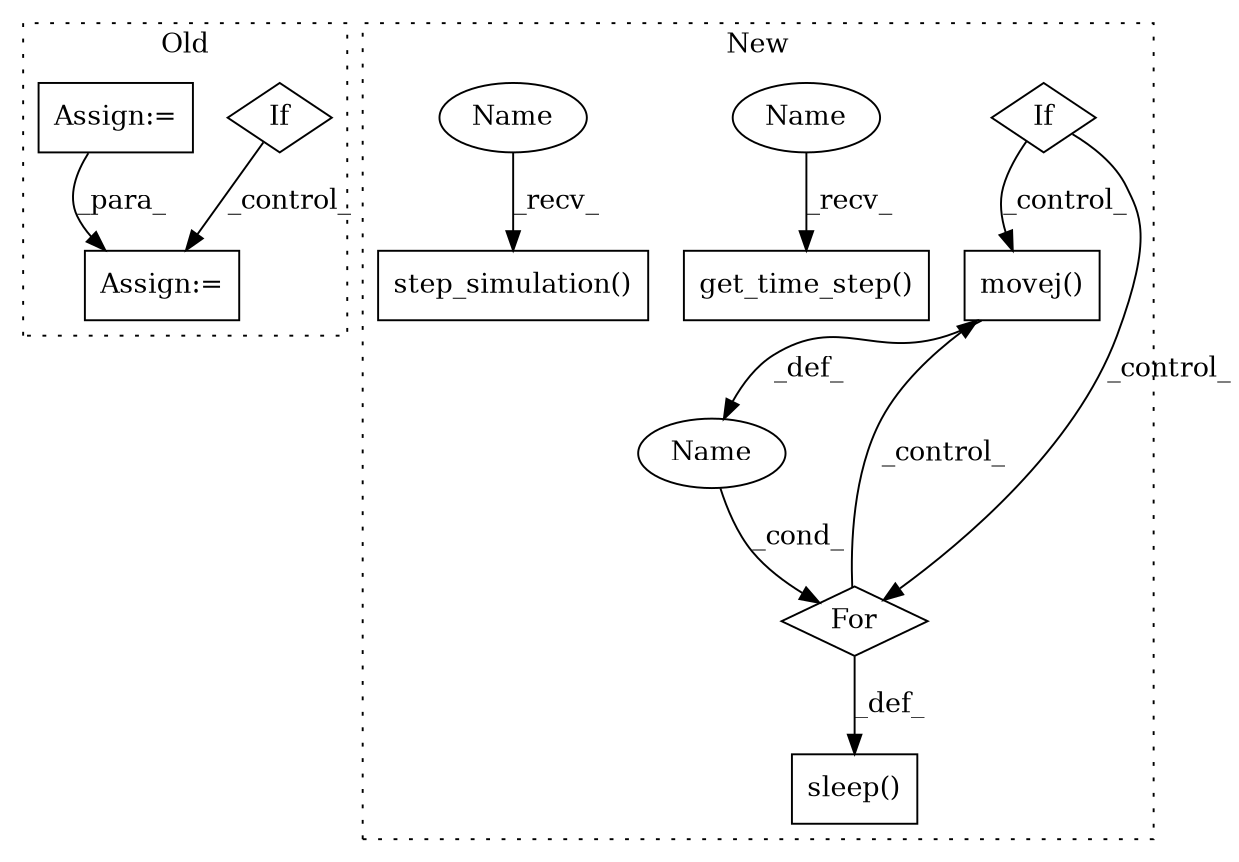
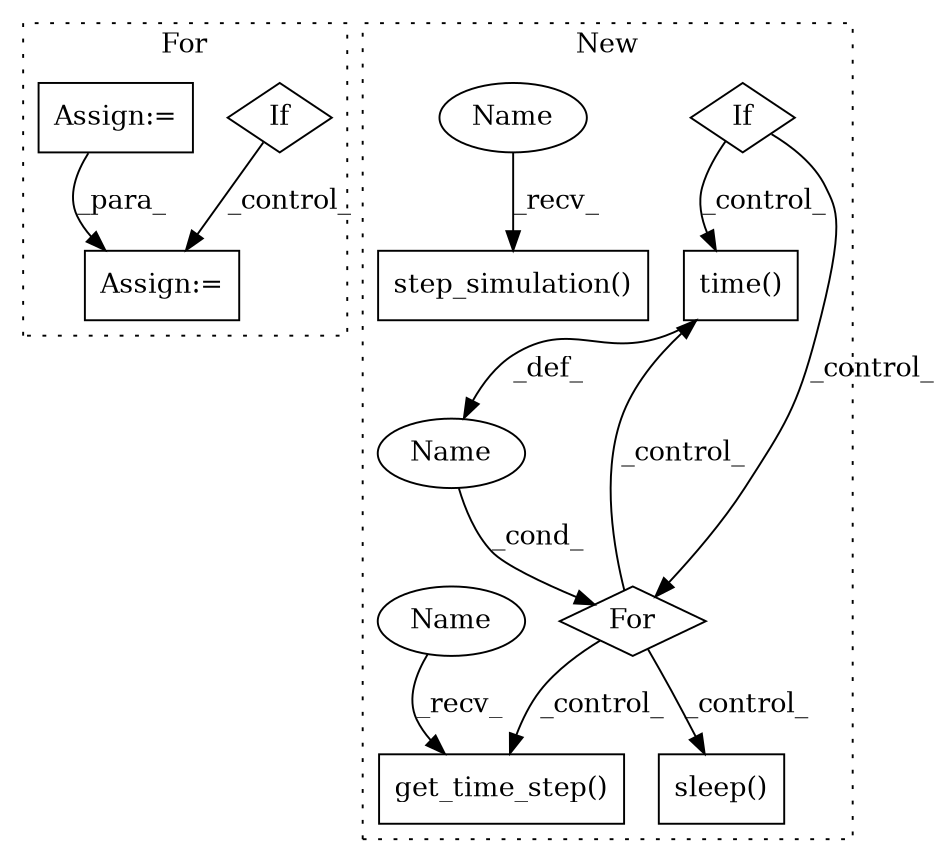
(185, 45) -> (185, 45)
(1032, 286) -> (741, 286)
none -> (549, 680)
(890, 705) -> (747, 705)
